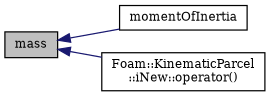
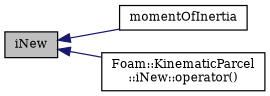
(31, 45) -> (31, 45)
